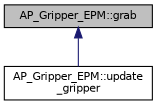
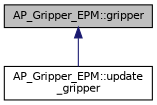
(78, 16) -> (78, 16)
